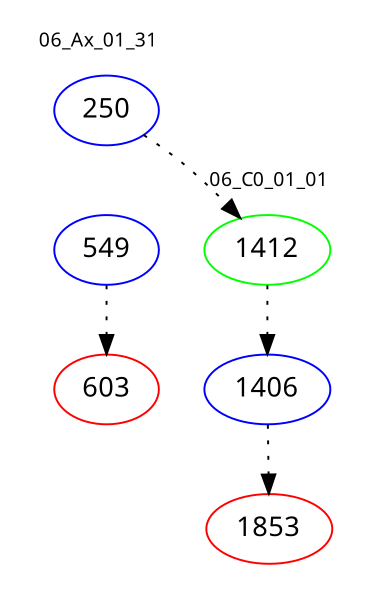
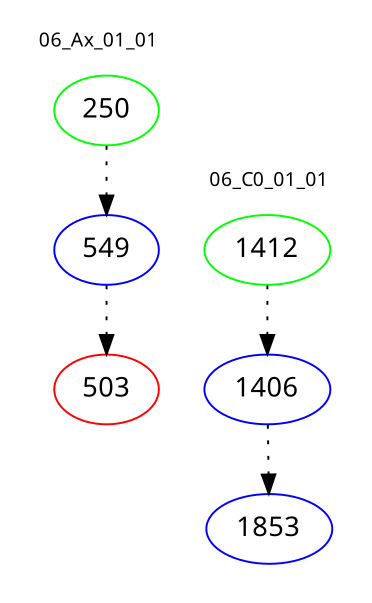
(99, 42) -> (99, 42)
(107, 110) -> (107, 110)
(203, 181) -> (107, 171)
(107, 389) -> (107, 389)
(269, 529) -> (269, 529)
